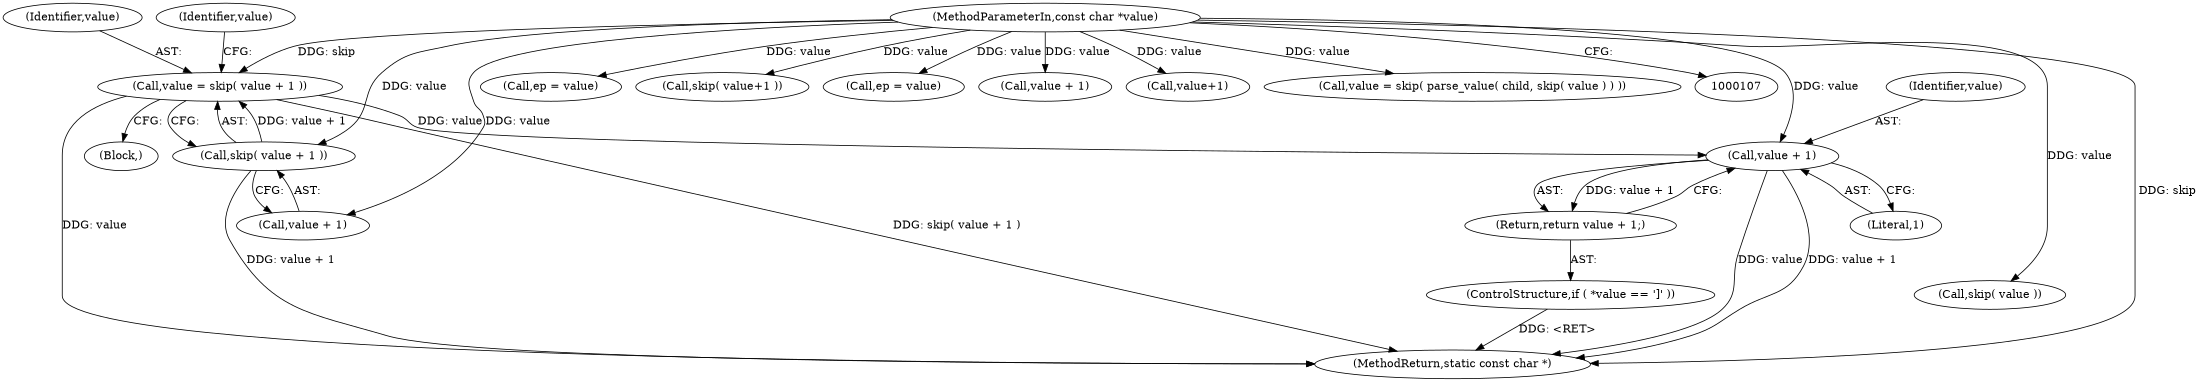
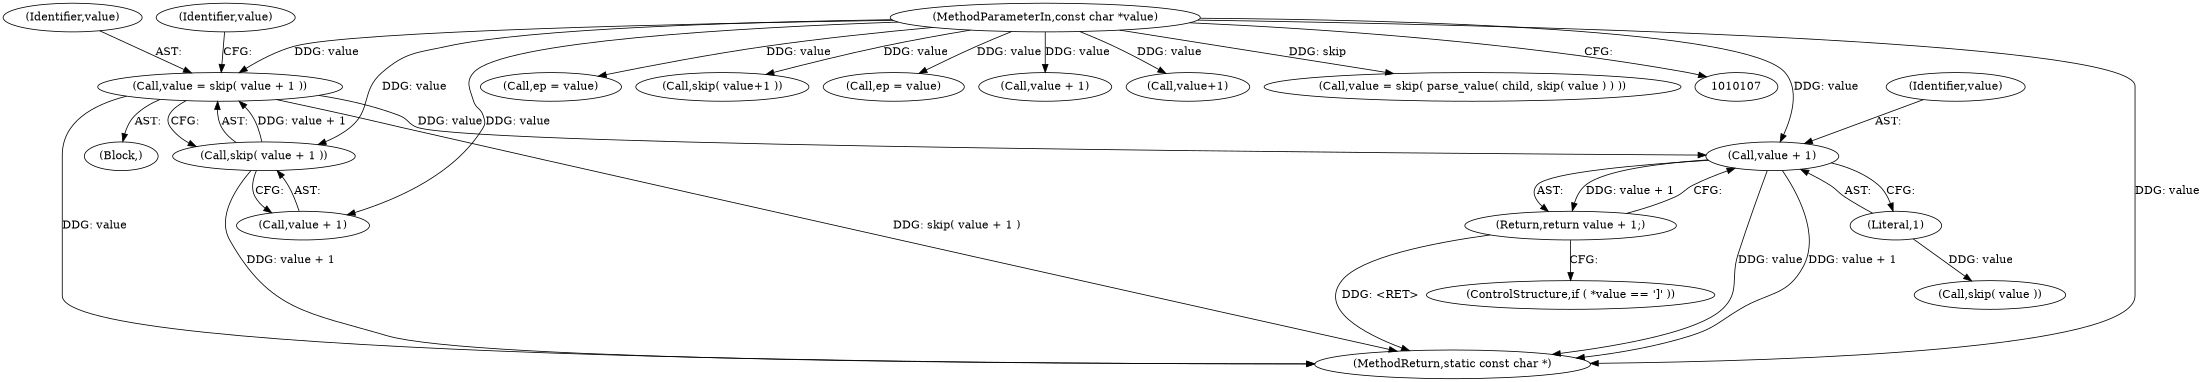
(1728, 45) -> (1939, 258)
(327, 52) -> (327, 52)
(1318, 52) -> (1318, 52)
(1736, 87) -> (1736, 87)
(150, 122) -> (150, 122)
(2168, 191) -> (2168, 191)
(1586, 260) -> (1586, 260)
(1515, 328) -> (1363, 266)
